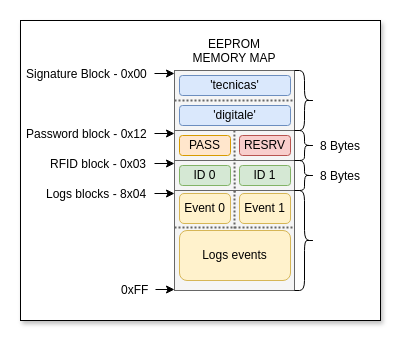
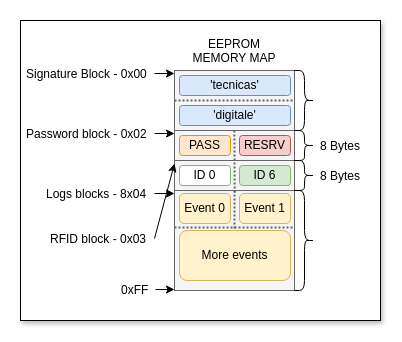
(90, 134) -> (90, 134)
(100, 164) -> (100, 239)
(205, 176) -> (205, 176)
(265, 176) -> (265, 176)
(235, 256) -> (235, 256)
